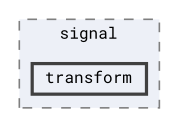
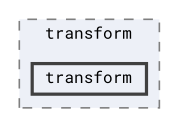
(89, 35) -> (89, 35)
